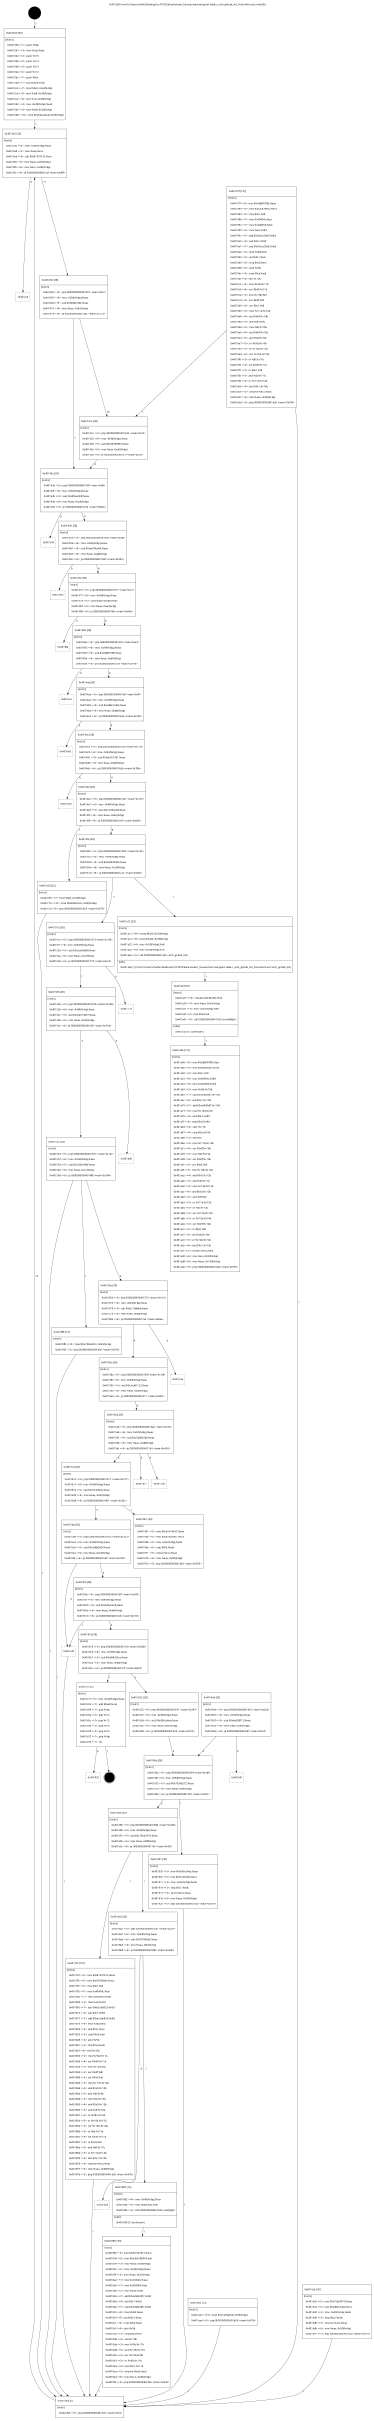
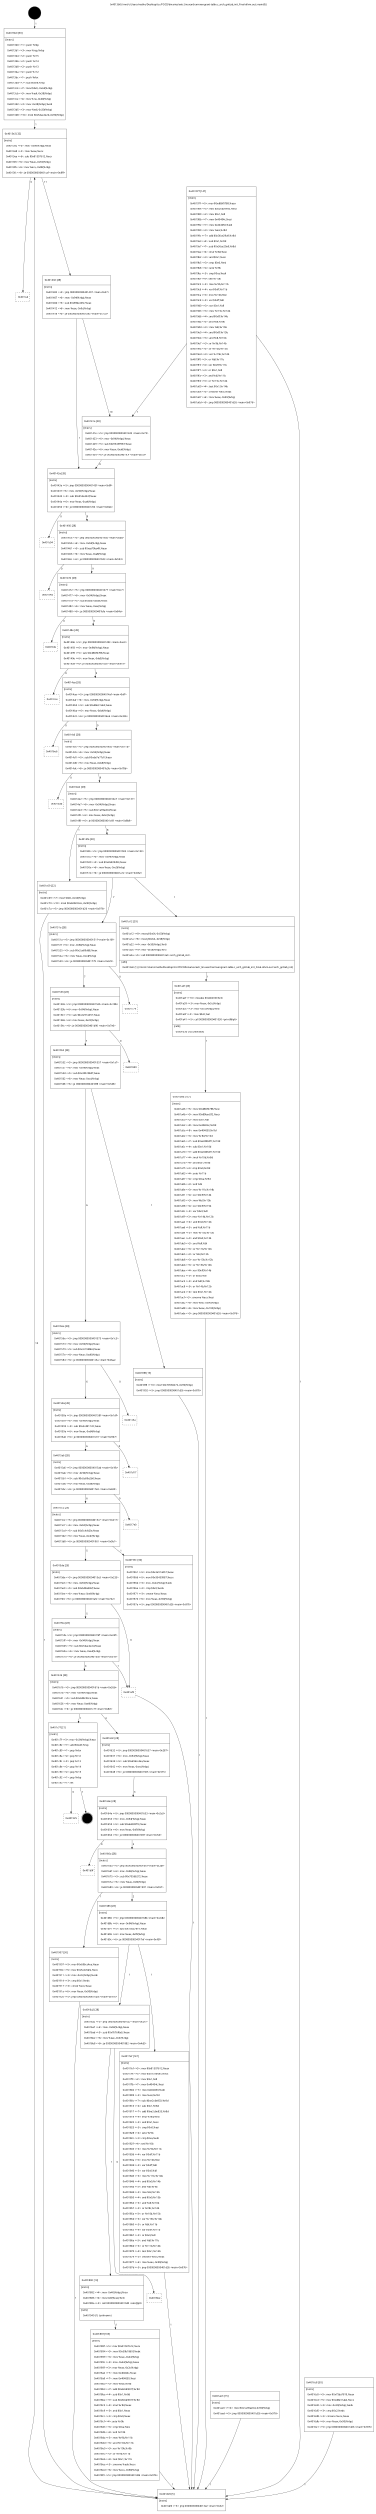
(140, 1465) -> (123, 1453)
(171, 1745) -> (134, 1786)
(49, 1789) -> (205, 1904)
